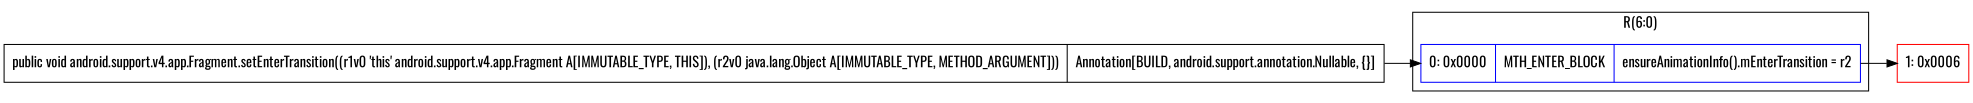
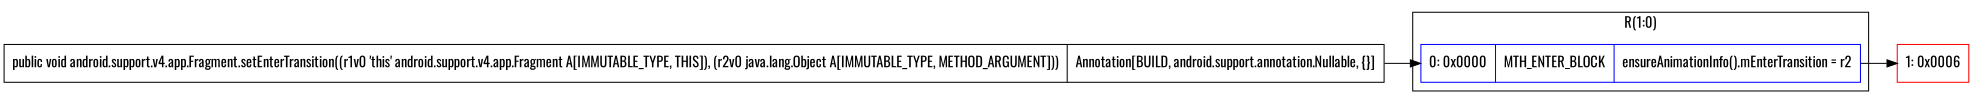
(1641, 24) -> (1641, 24)
